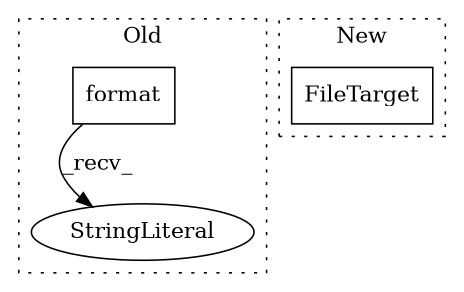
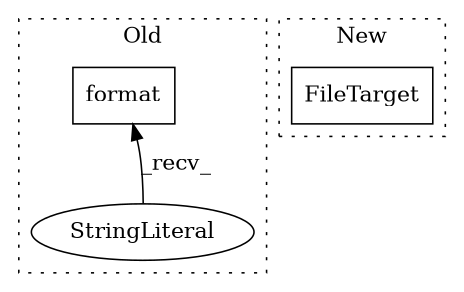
(60, 160) -> (142, 171)
